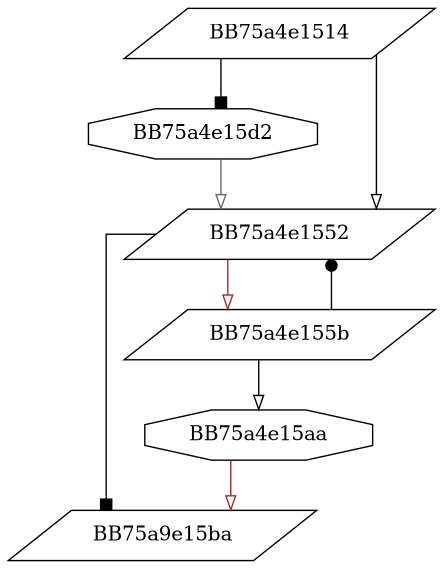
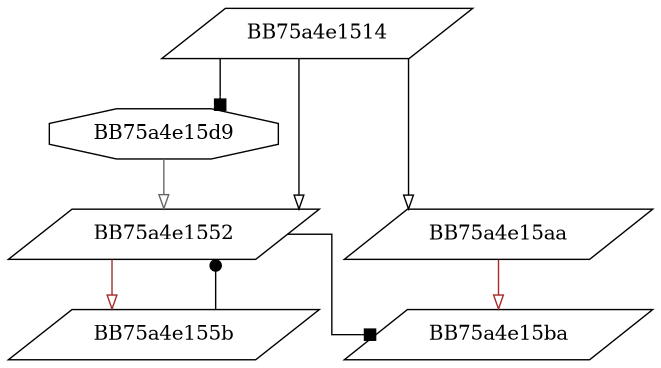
(203, 134) -> (164, 134)
(259, 378) -> (409, 127)
(259, 435) -> (498, 234)
(163, 535) -> (498, 335)
